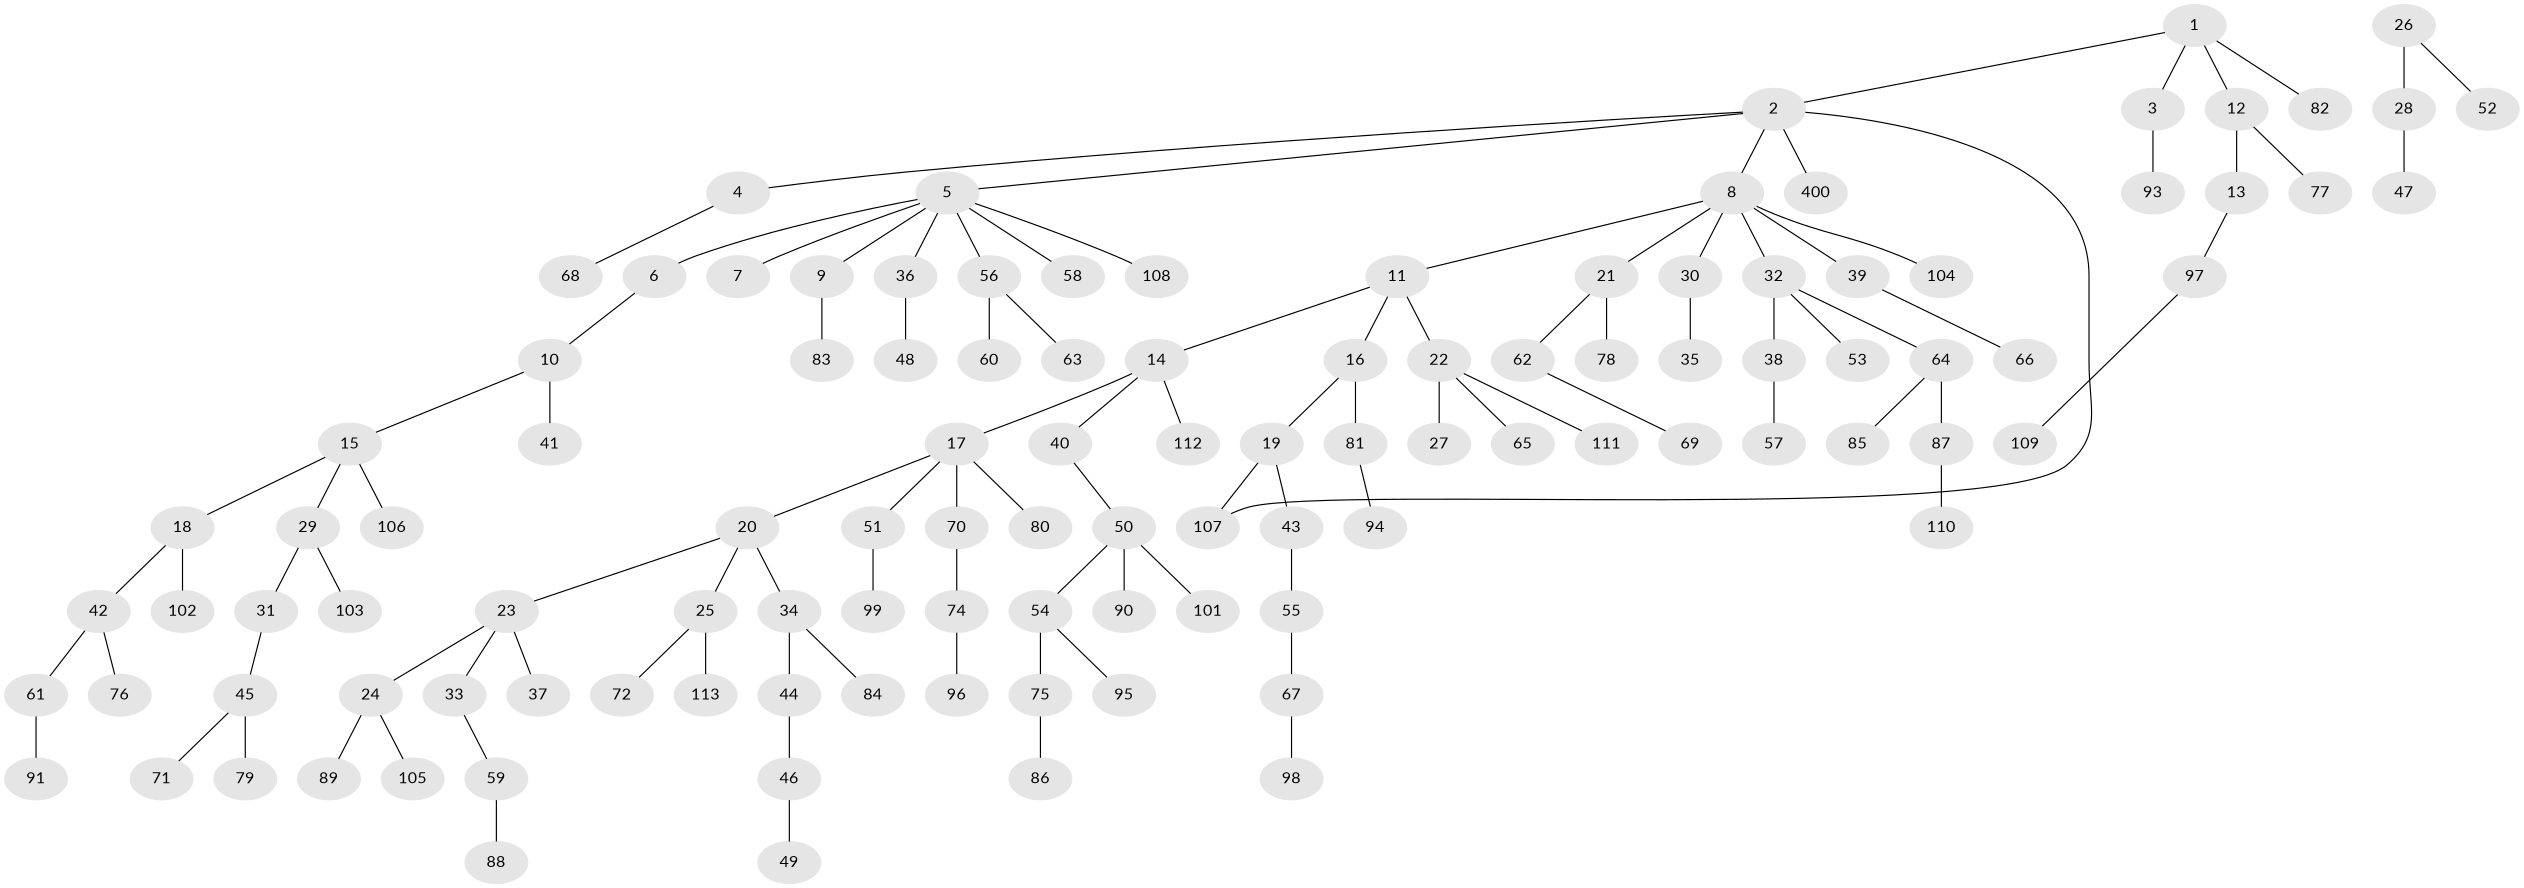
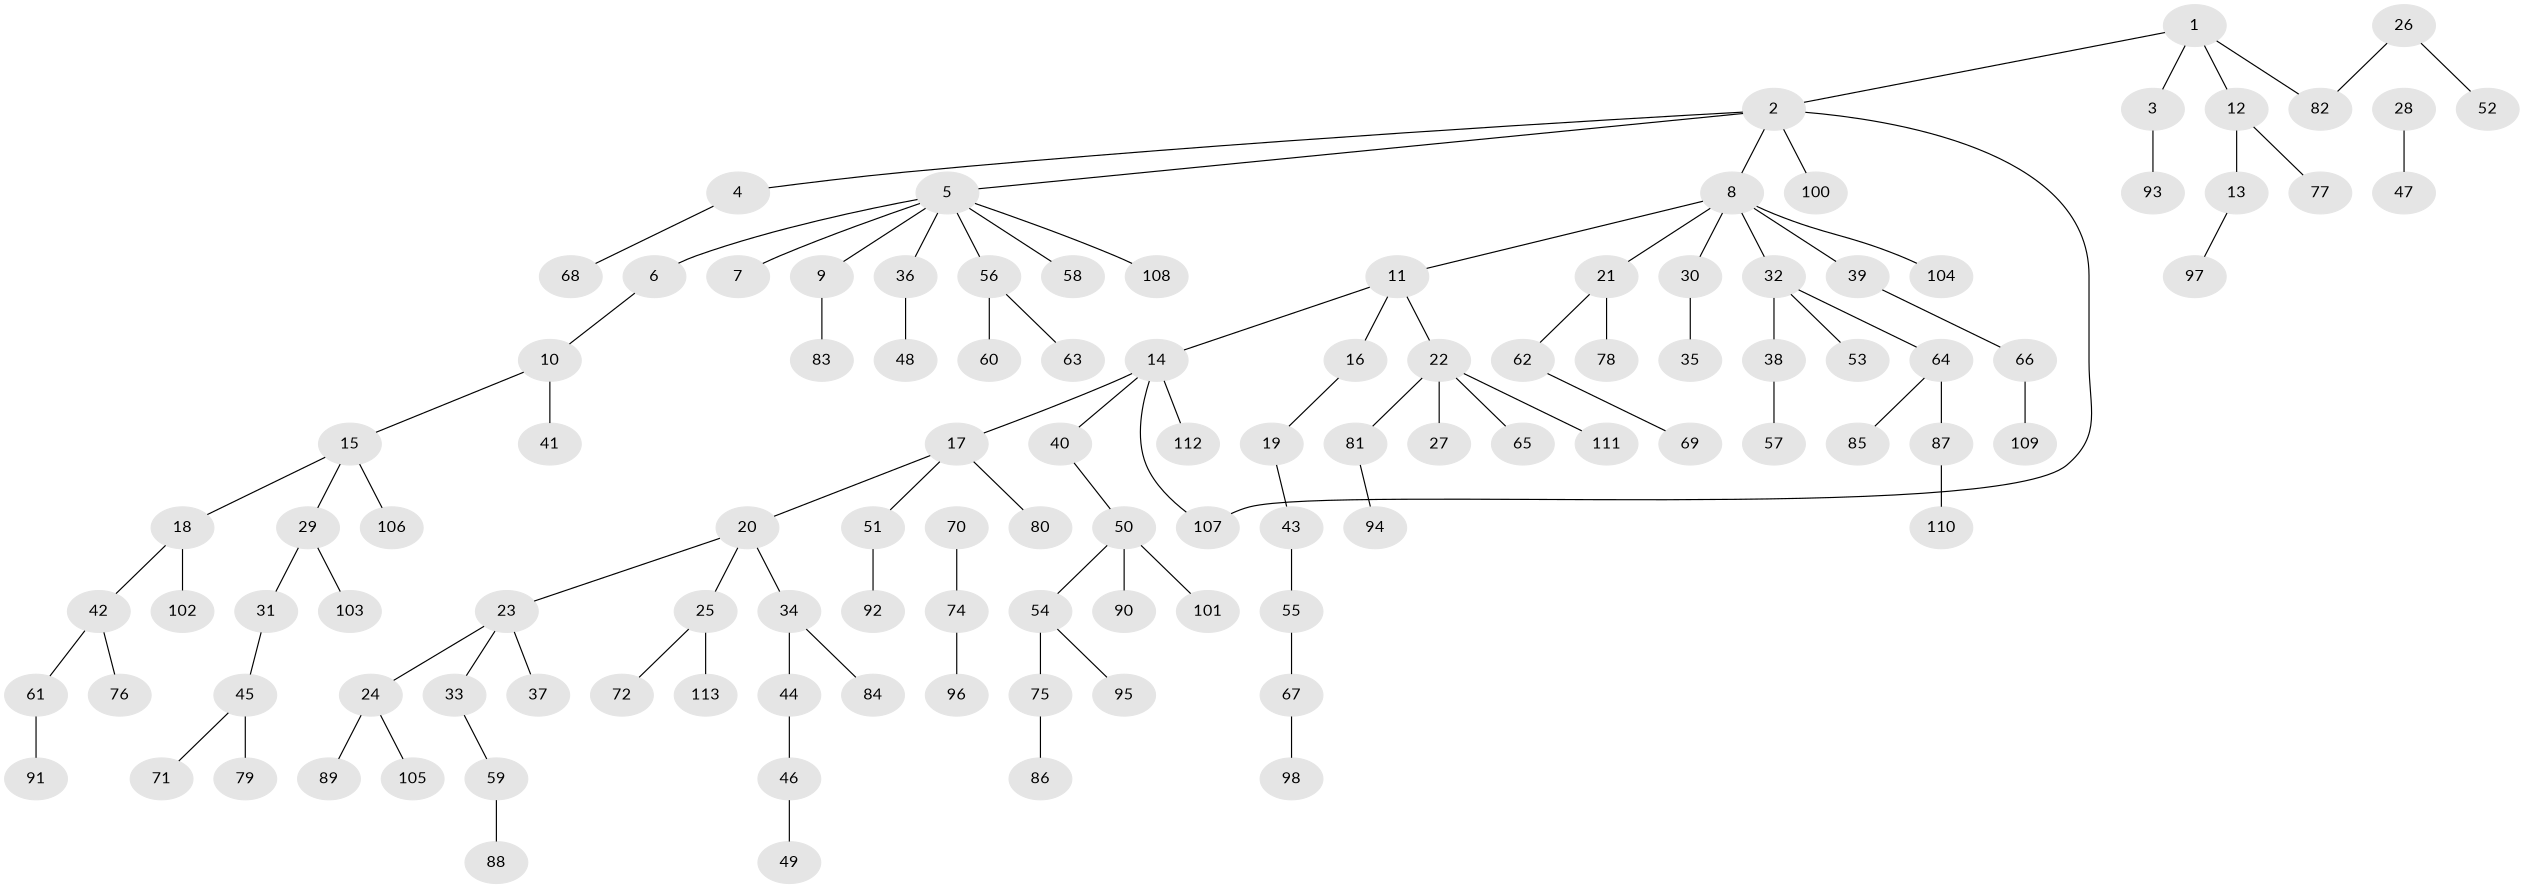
(2404, 68) -> (2362, 67)
(1816, 193) -> (1816, 193)
(2110, 360) -> (2025, 402)
(1355, 402) -> (1397, 402)
(957, 486) -> none
(1240, 486) -> (1143, 454)
(873, 611) -> (873, 611)
